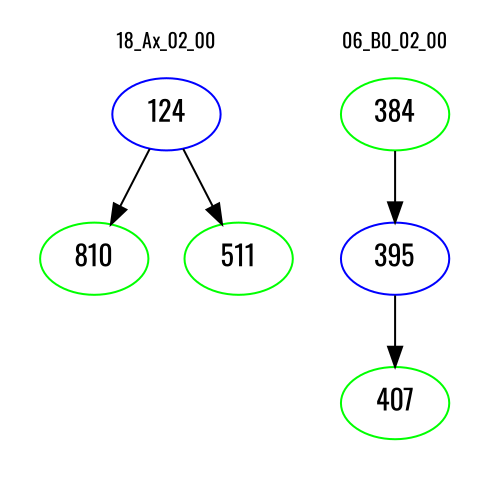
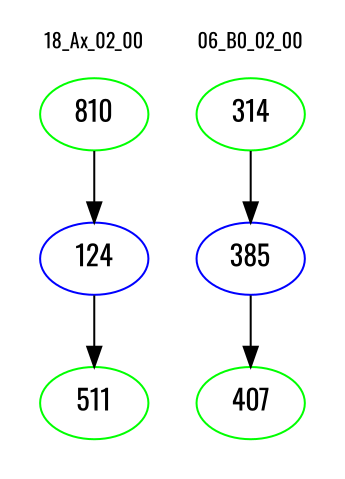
(395, 114) -> (251, 114)
(135, 178) -> (94, 177)
(395, 259) -> (251, 259)
